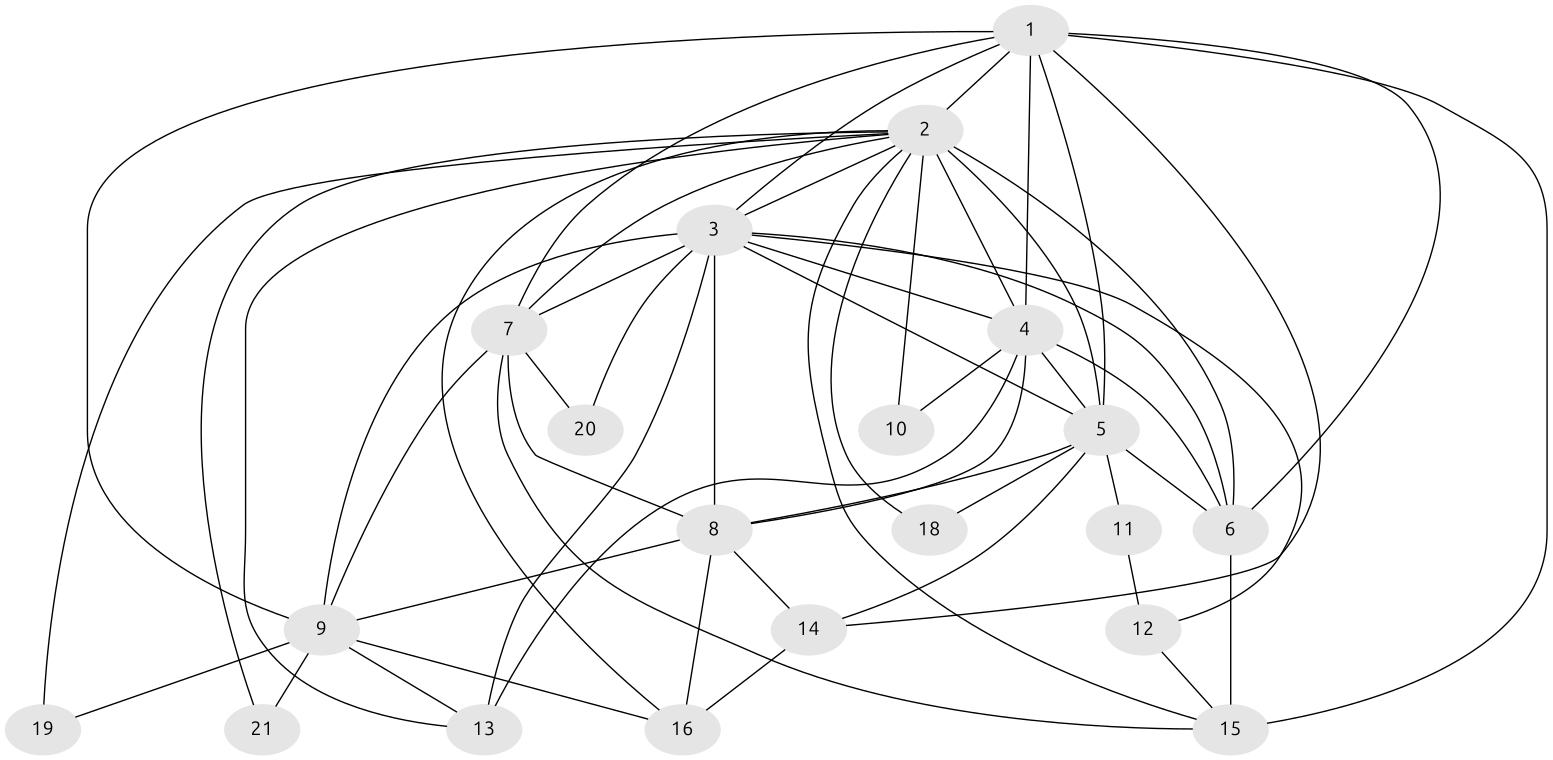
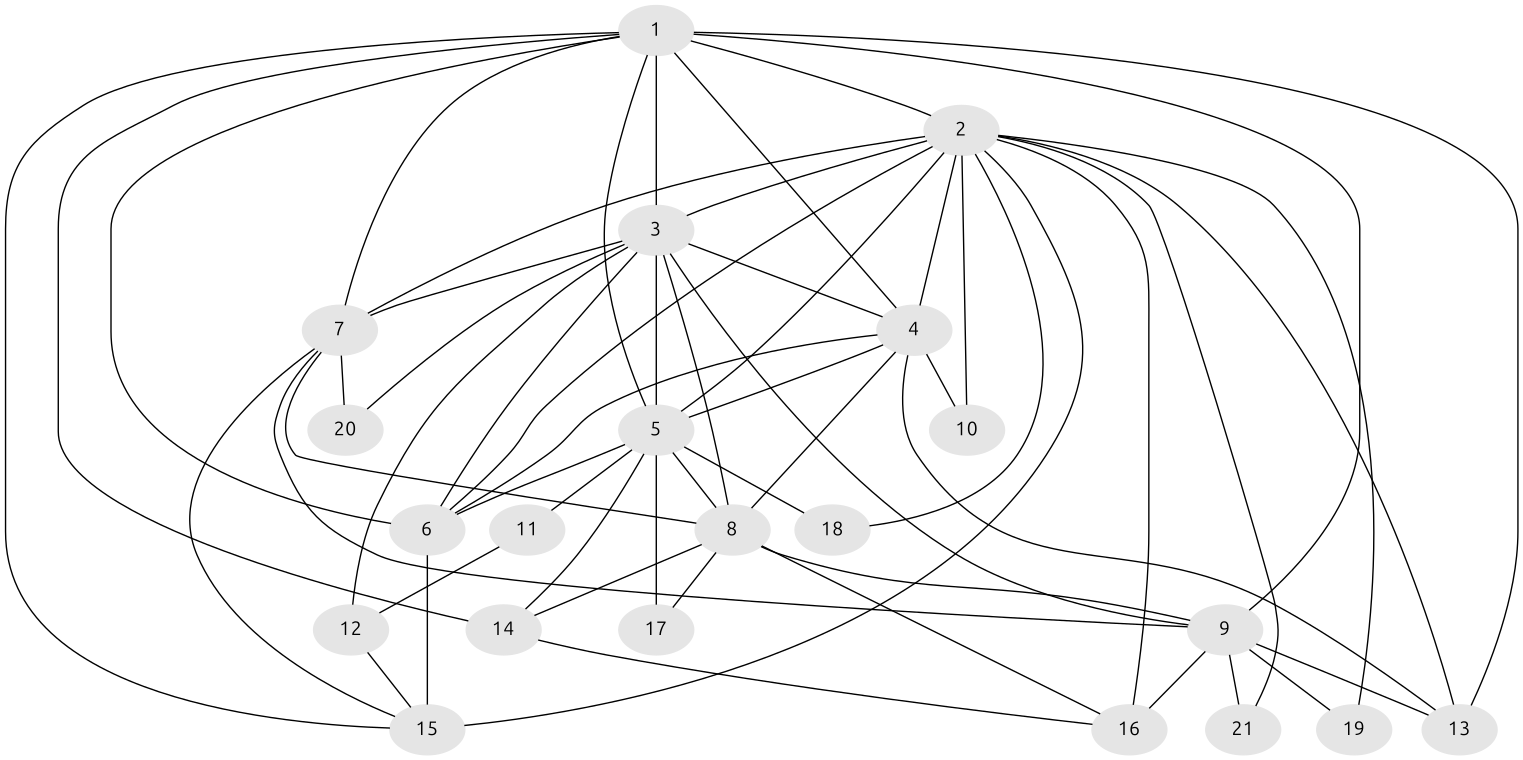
(620, 478) -> (1369, 113)
none -> (656, 630)
